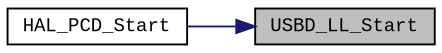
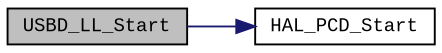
(212, 26) -> (212, 26)
